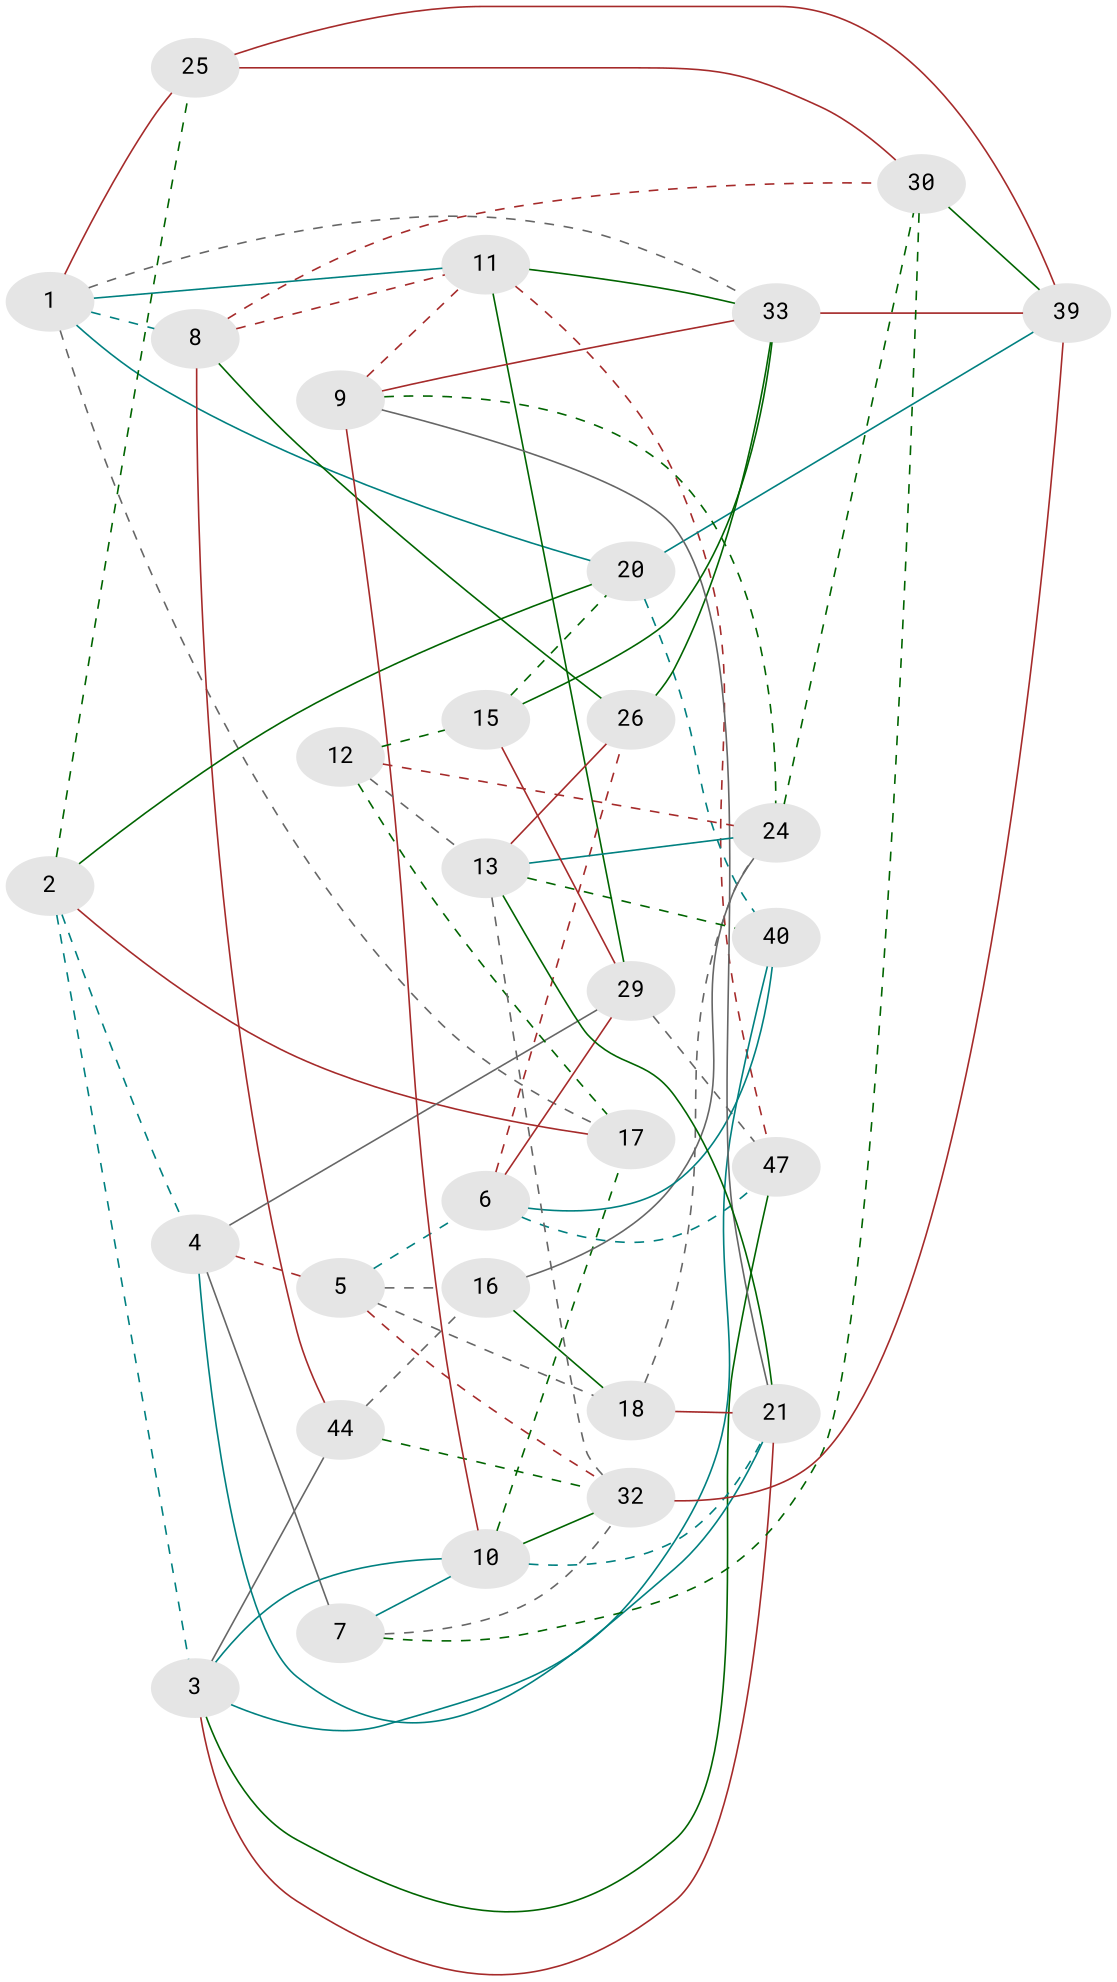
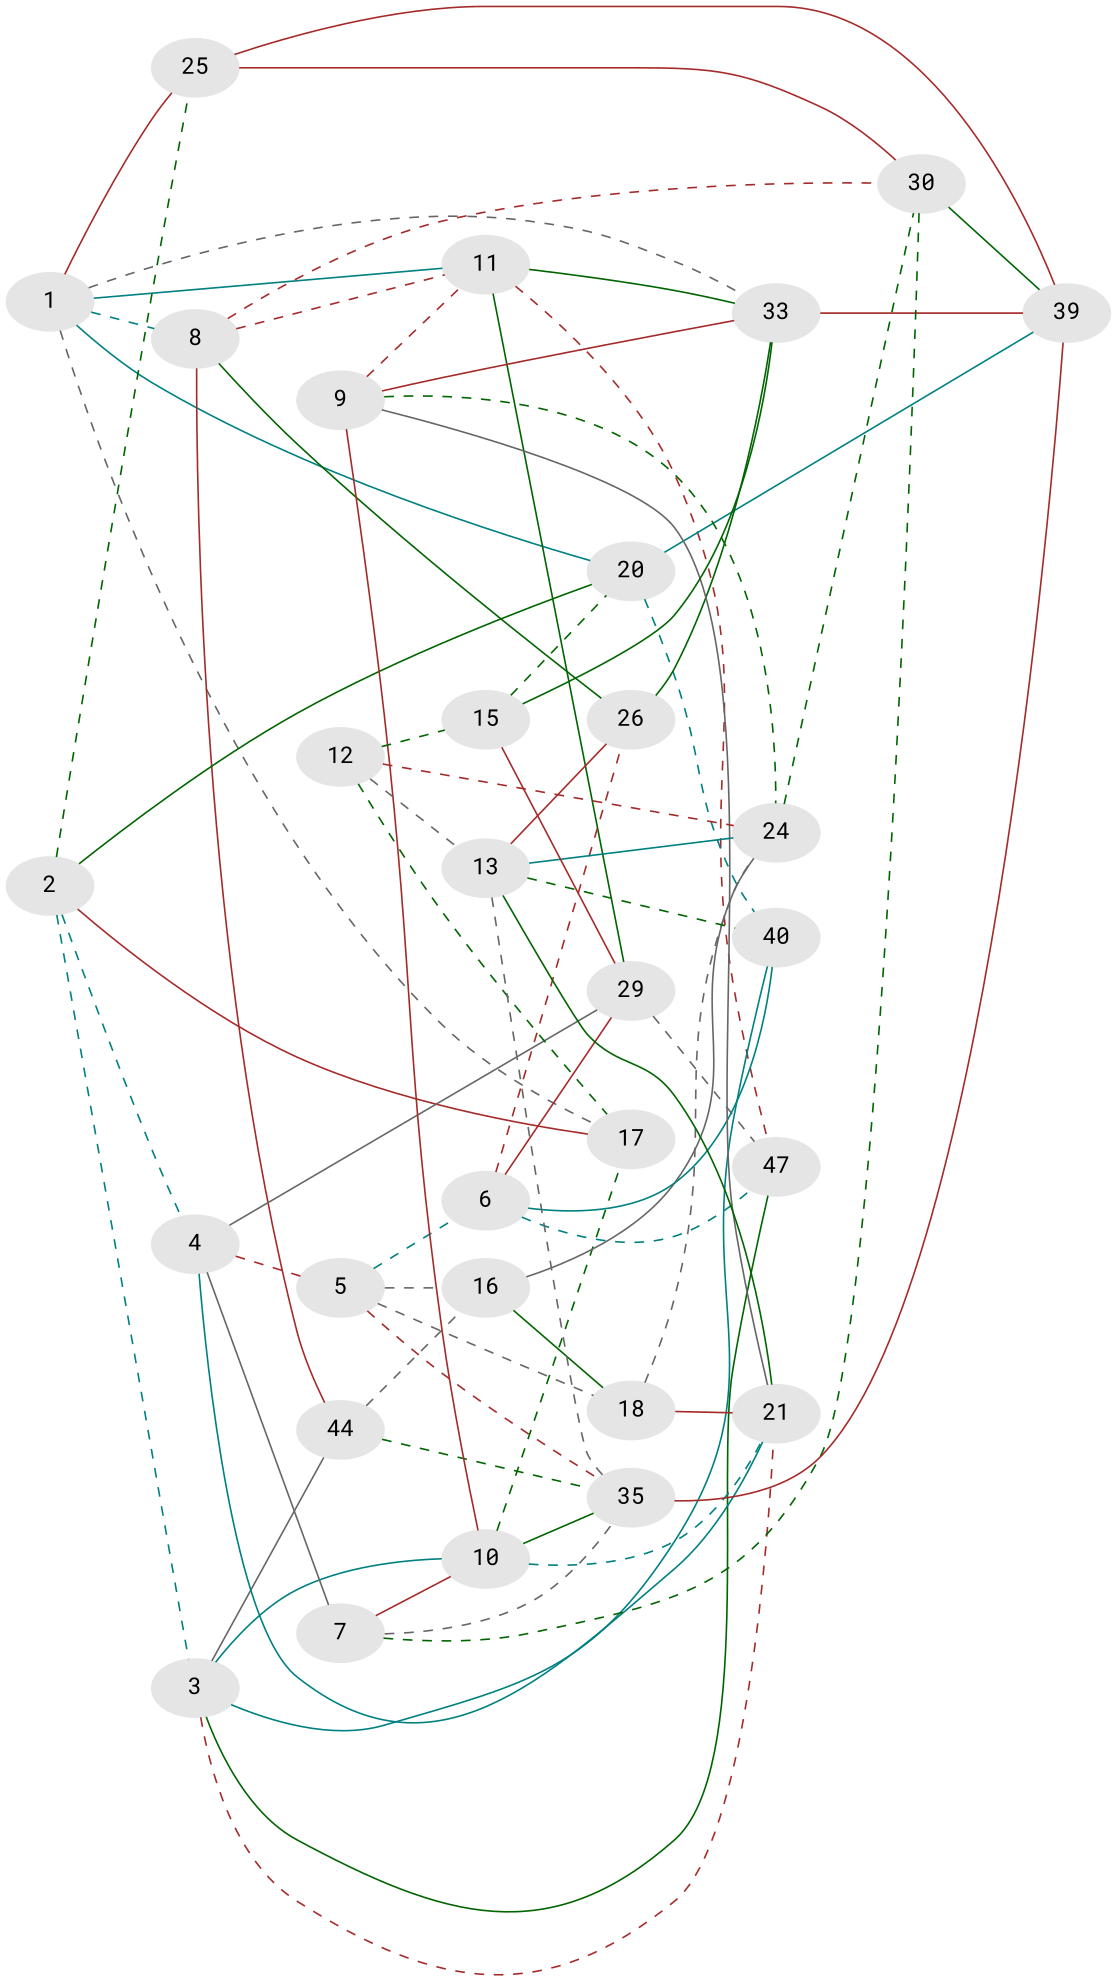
(631, 1498) -> (631, 1498)
(413, 1596) -> (413, 1596)
(612, 1943) -> (612, 1943)
